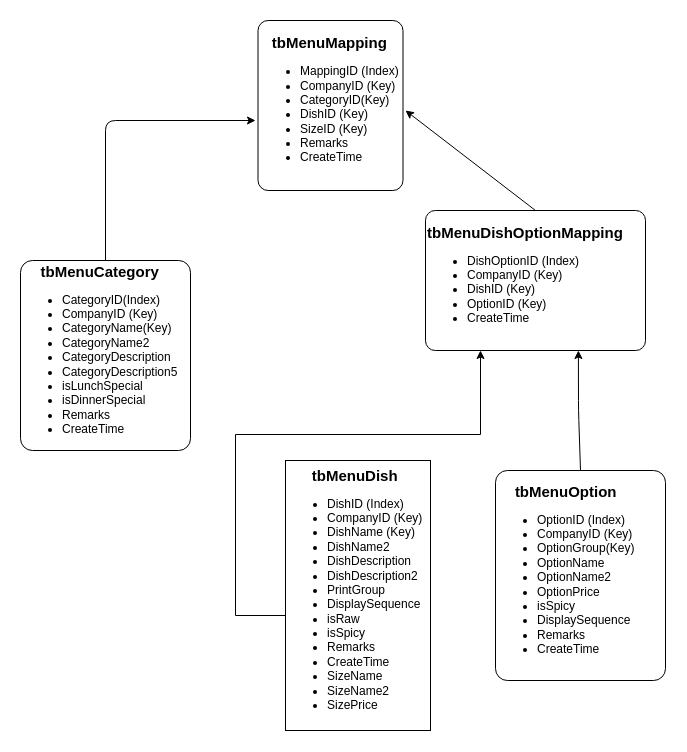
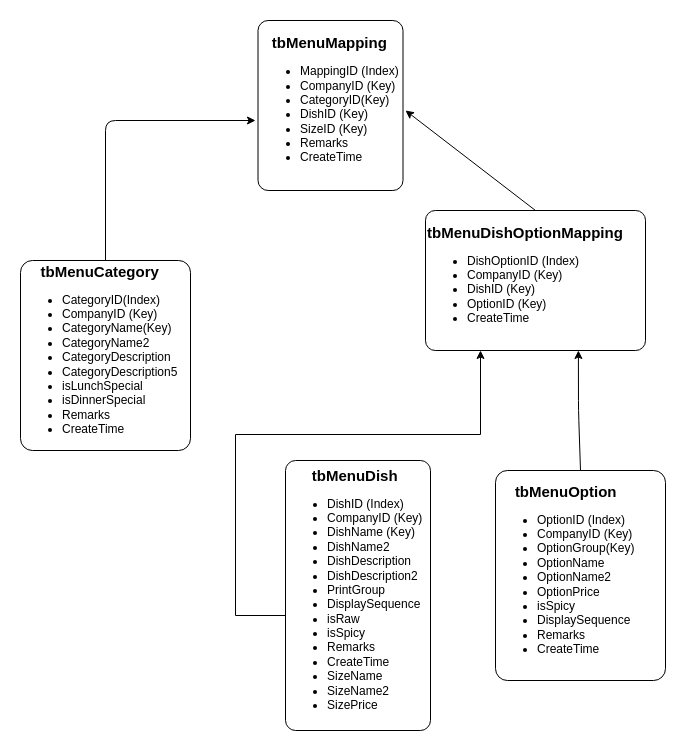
(358, 596) -> (358, 596)
